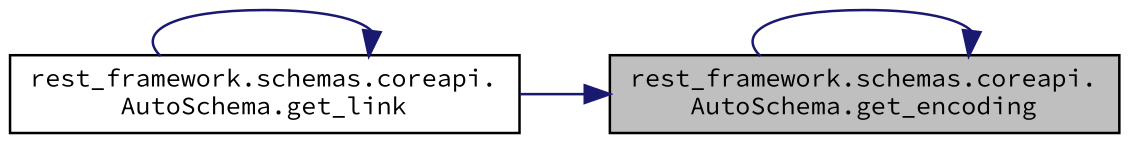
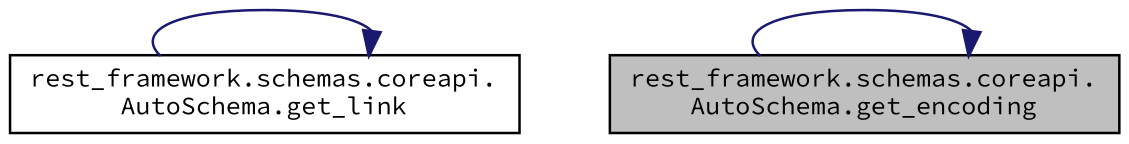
(552, 94) -> none
